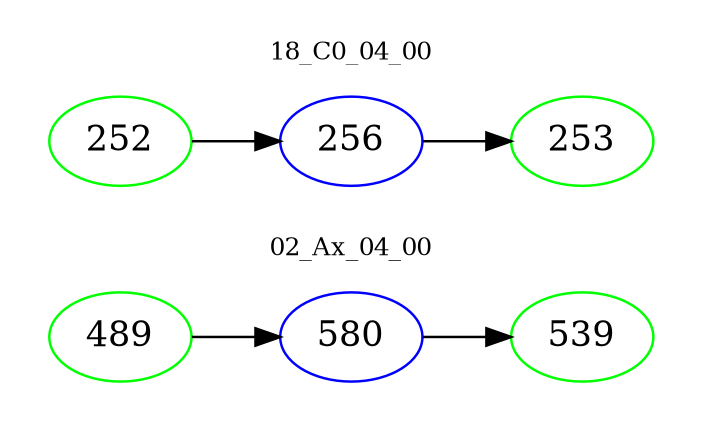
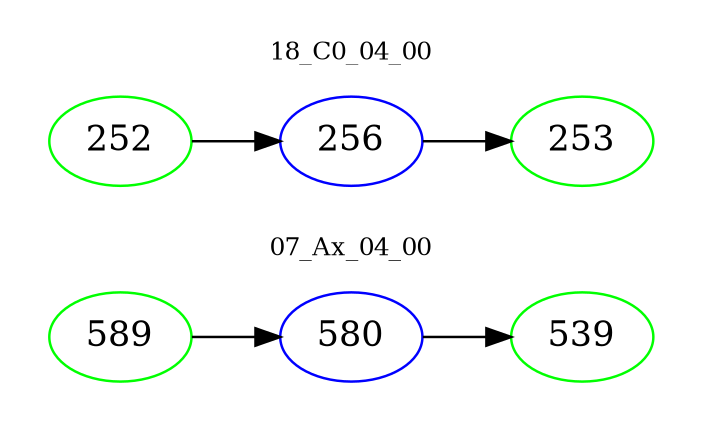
(351, 249) -> (351, 249)
(120, 337) -> (120, 337)
